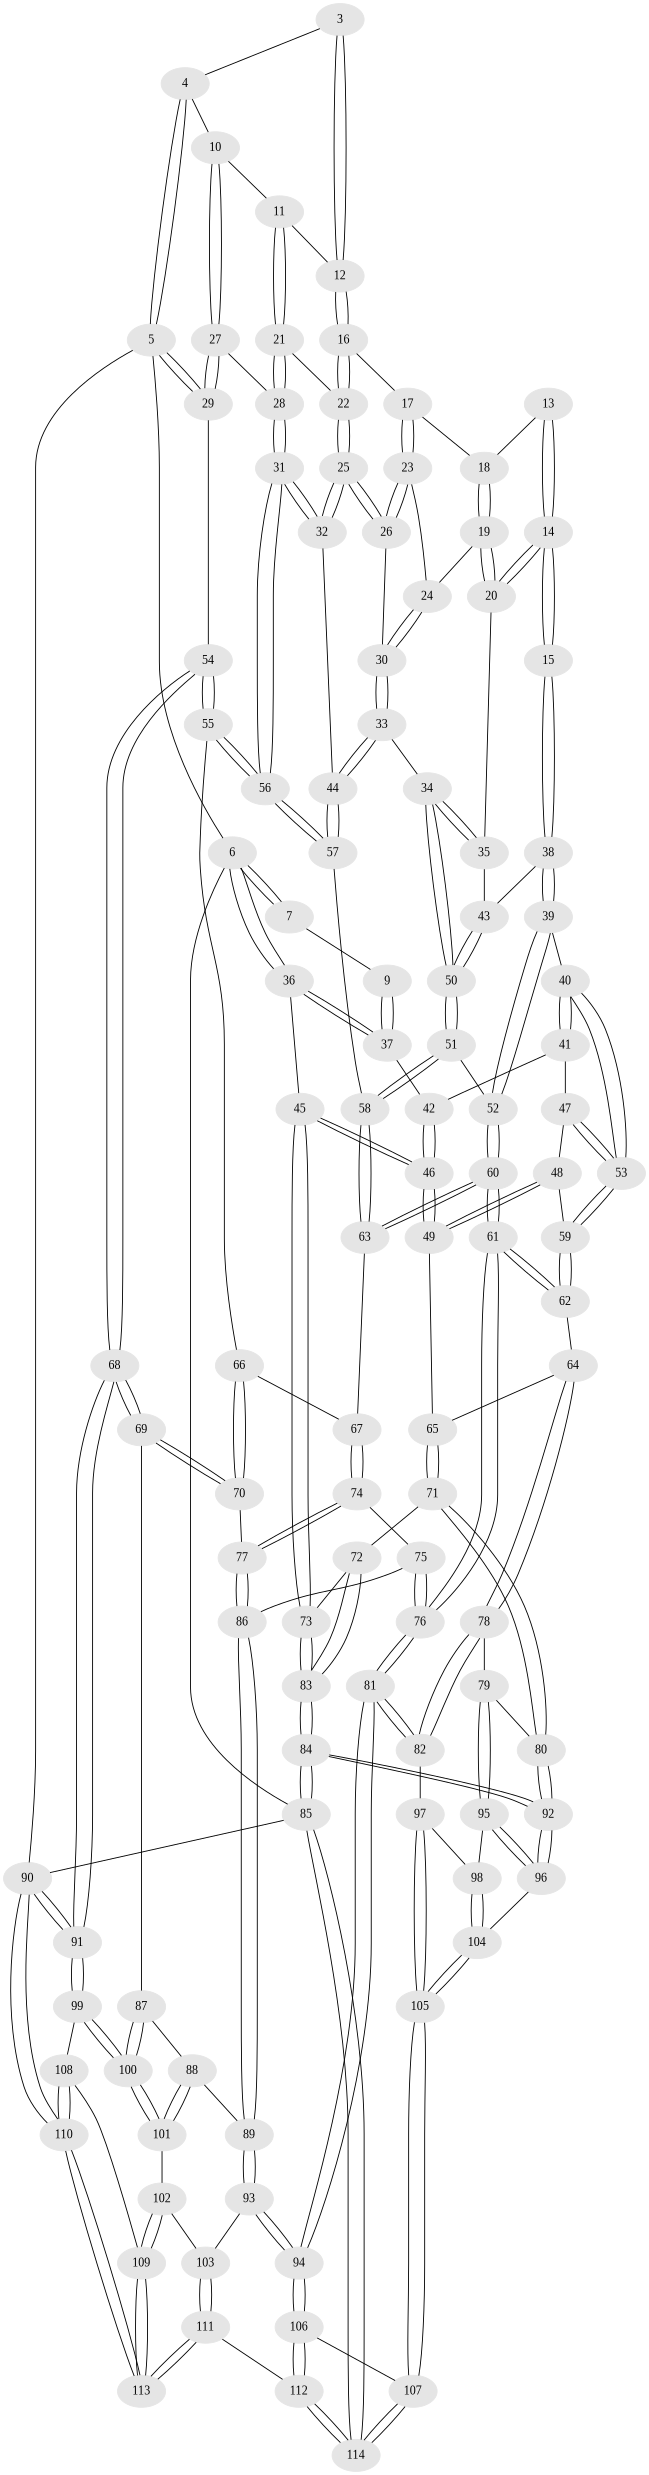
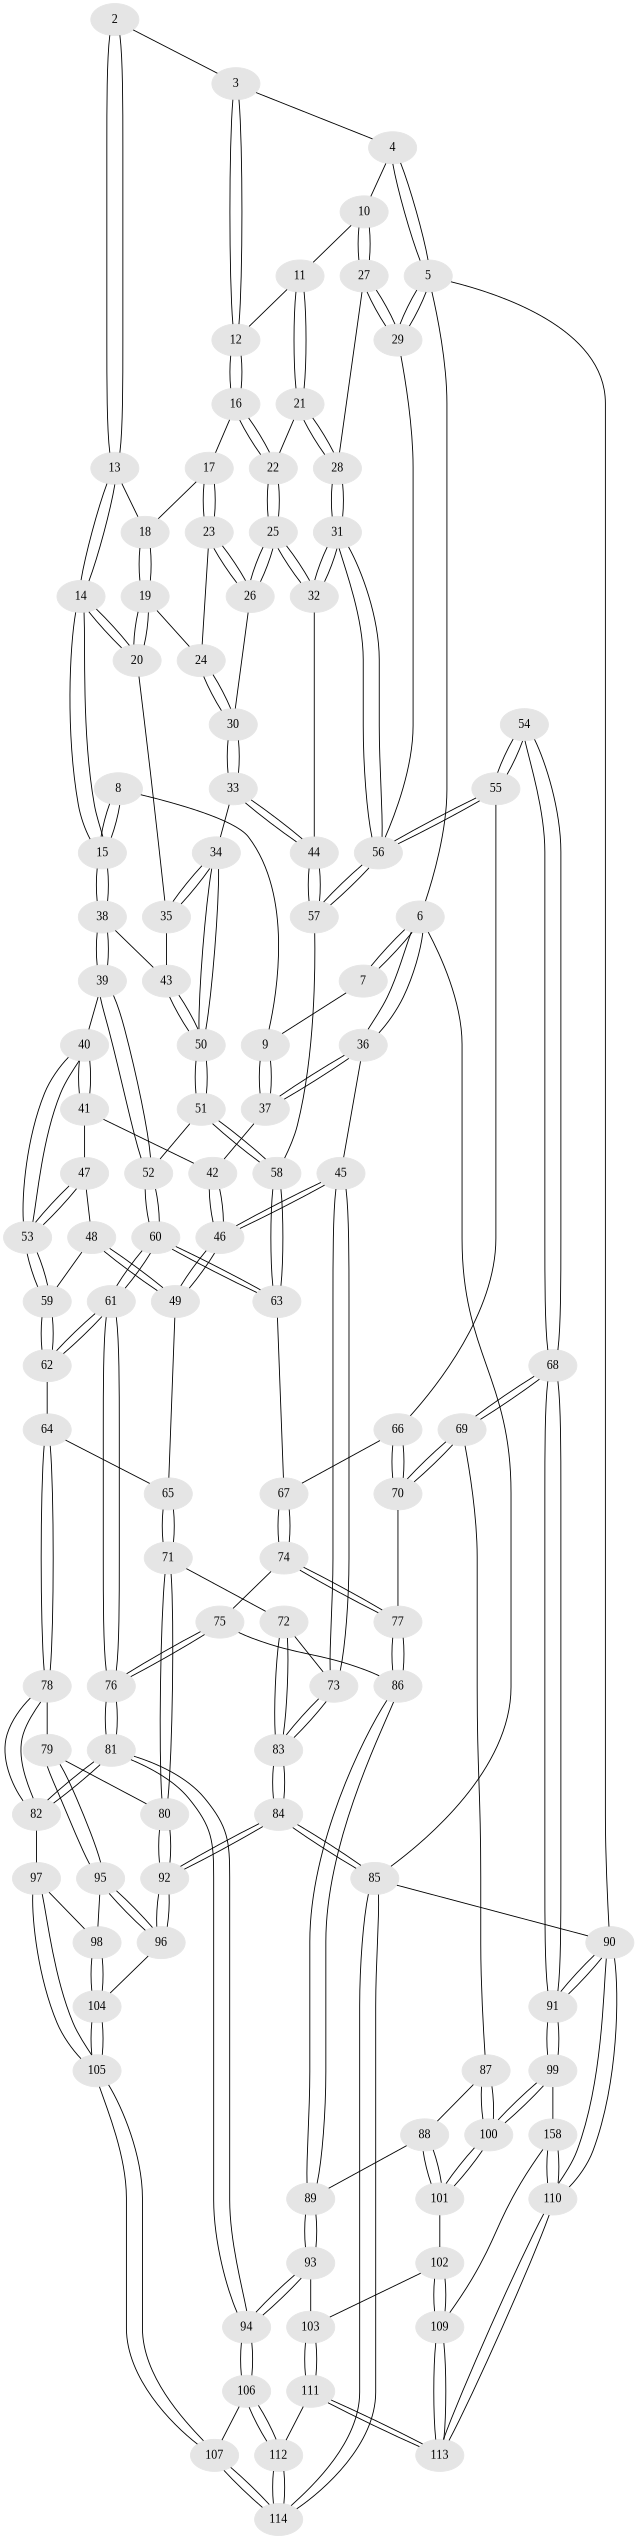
none -> (115, 20)
(208, 532) -> (413, 598)
none -> (118, 789)
(64, 2071) -> (553, 2135)
